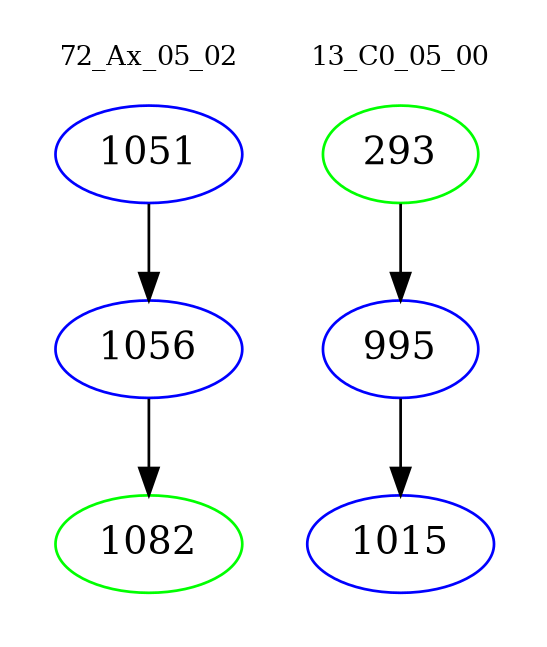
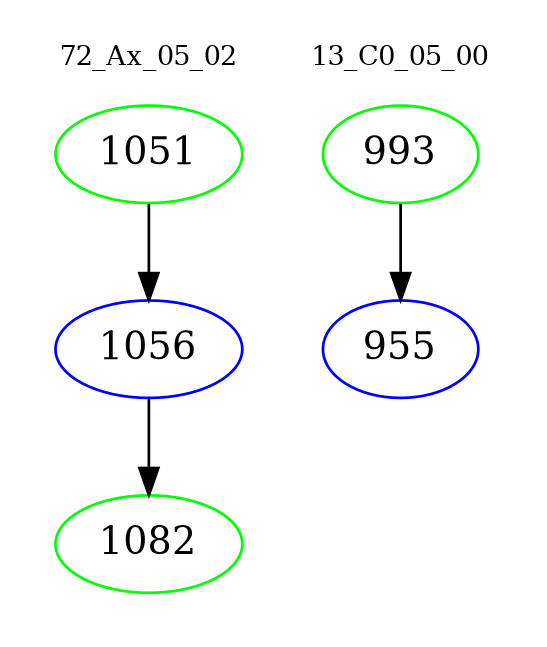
(149, 154) -> (149, 154)
(401, 154) -> (401, 154)
(401, 349) -> (401, 349)
(401, 544) -> none
